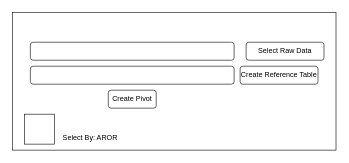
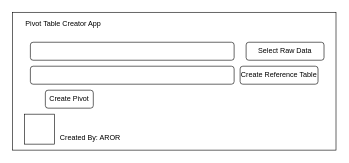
none -> (63, 24)
(132, 99) -> (69, 99)
(90, 138) -> (90, 138)
